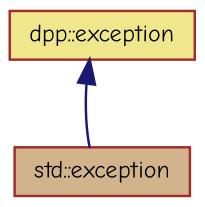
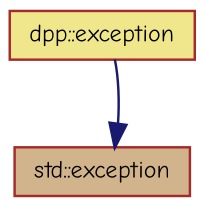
(86, 116) -> (118, 91)
